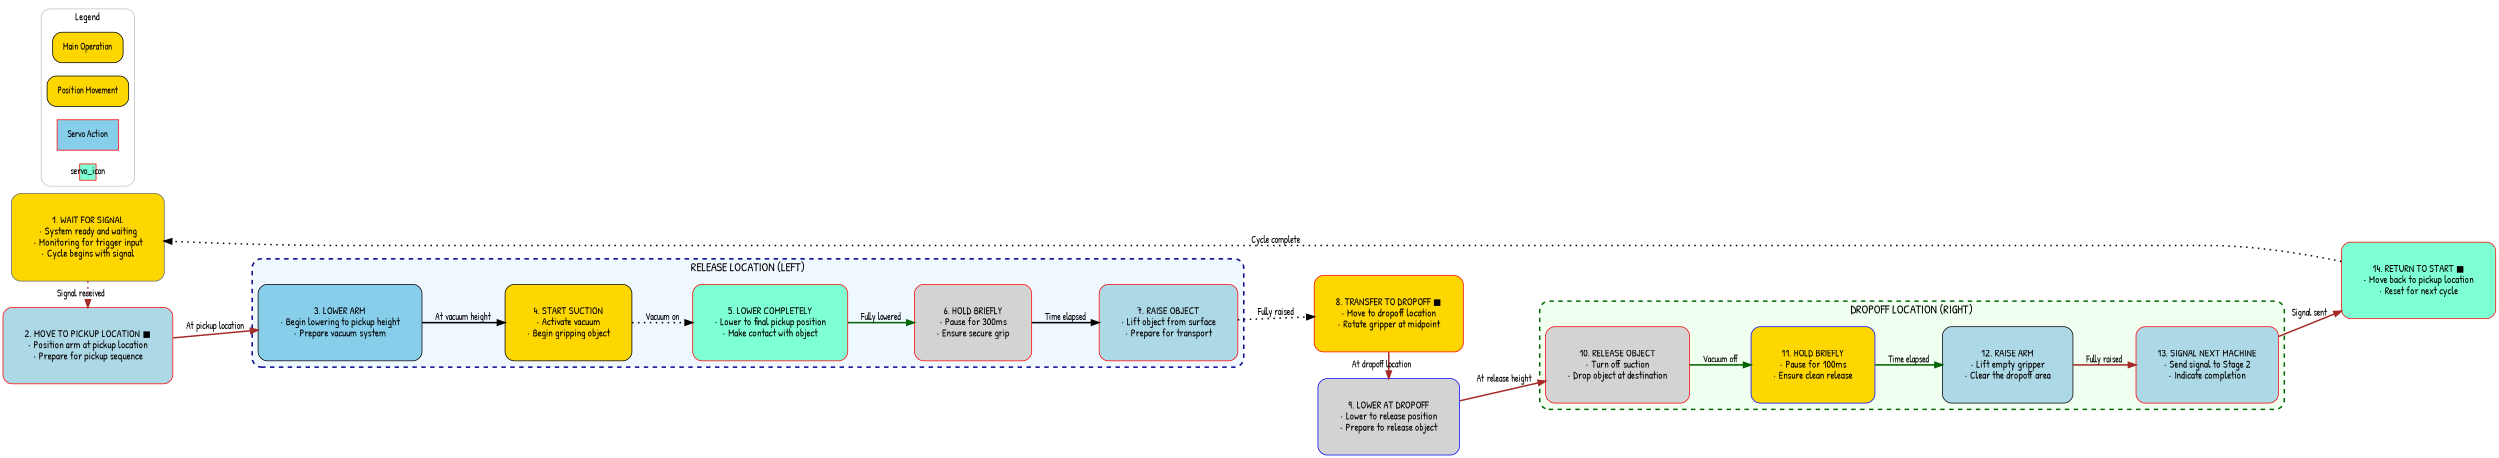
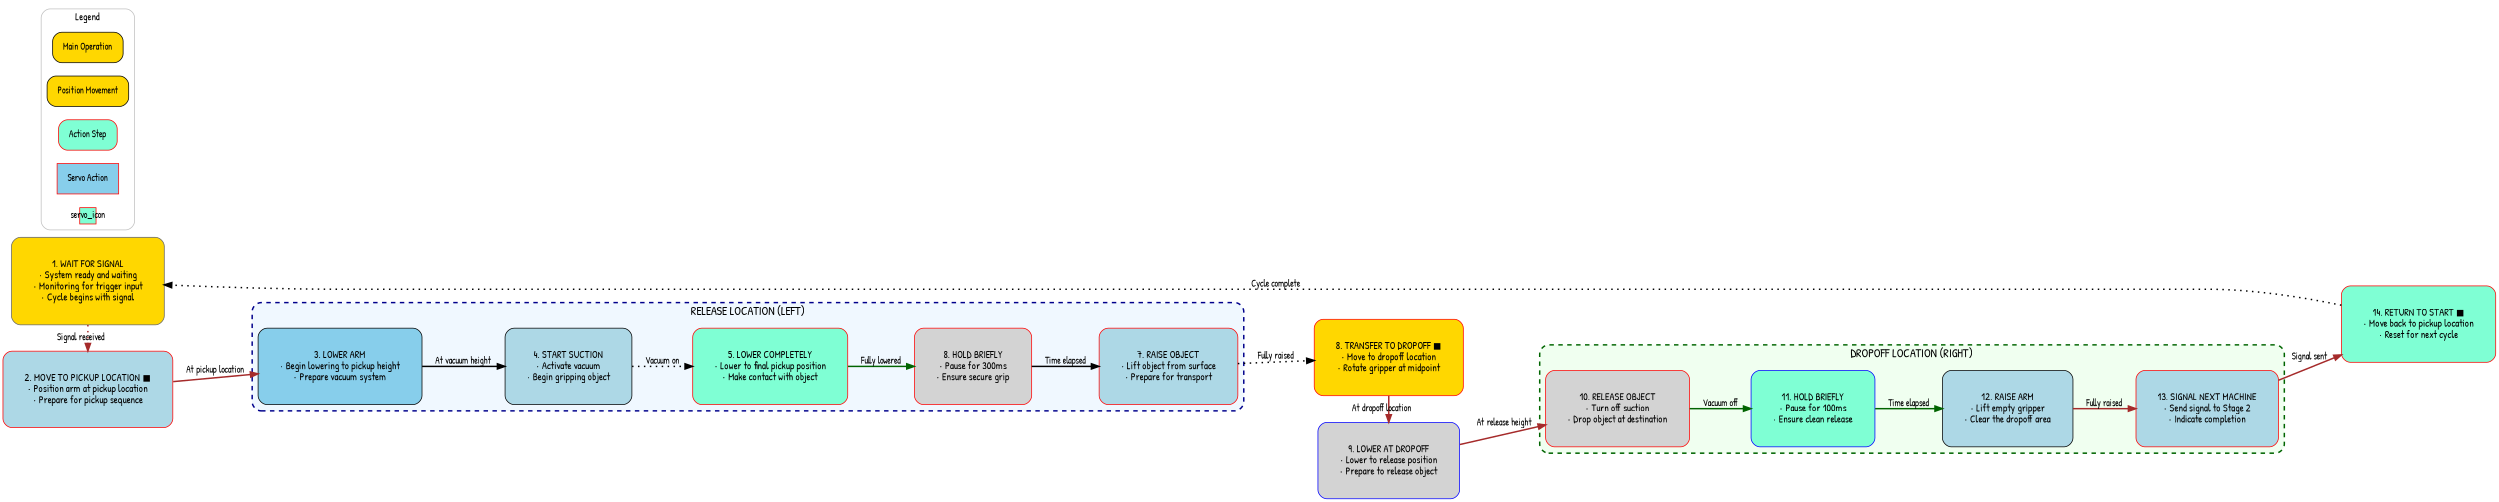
none -> (88, 135)
(568, 323) -> (568, 366)
(973, 323) -> (973, 366)
(1813, 365) -> (1813, 409)
